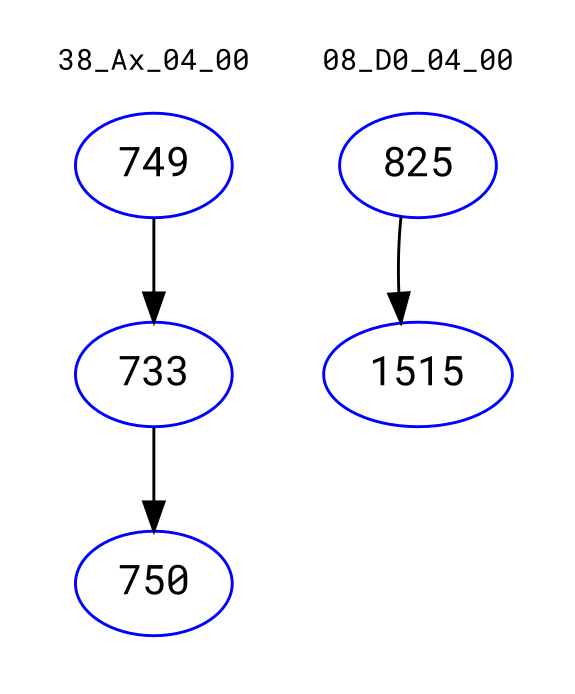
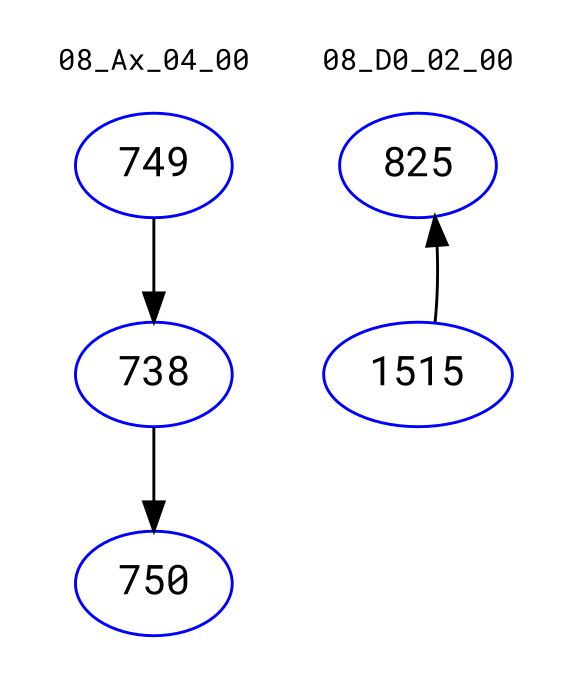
(155, 62) -> (155, 62)
(419, 62) -> (419, 62)
(399, 255) -> (437, 284)
(154, 374) -> (154, 374)
